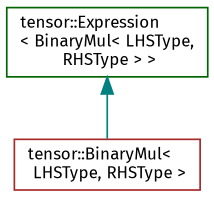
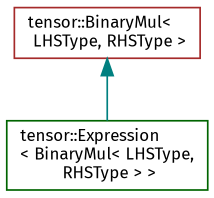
(107, 117) -> (107, 98)
